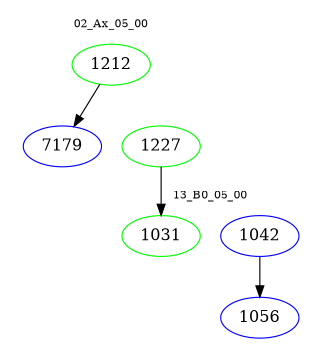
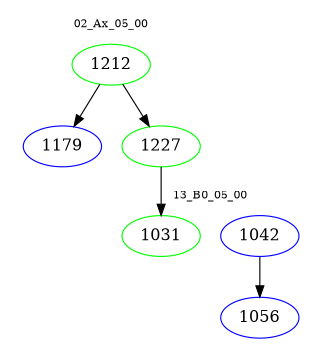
none -> (133, 100)
(62, 146) -> (62, 146)
